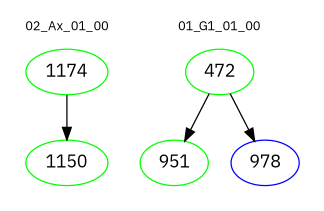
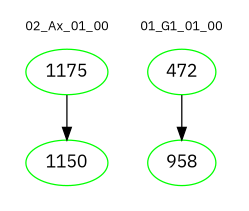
(67, 72) -> (67, 72)
(174, 163) -> (182, 163)
(265, 163) -> none
